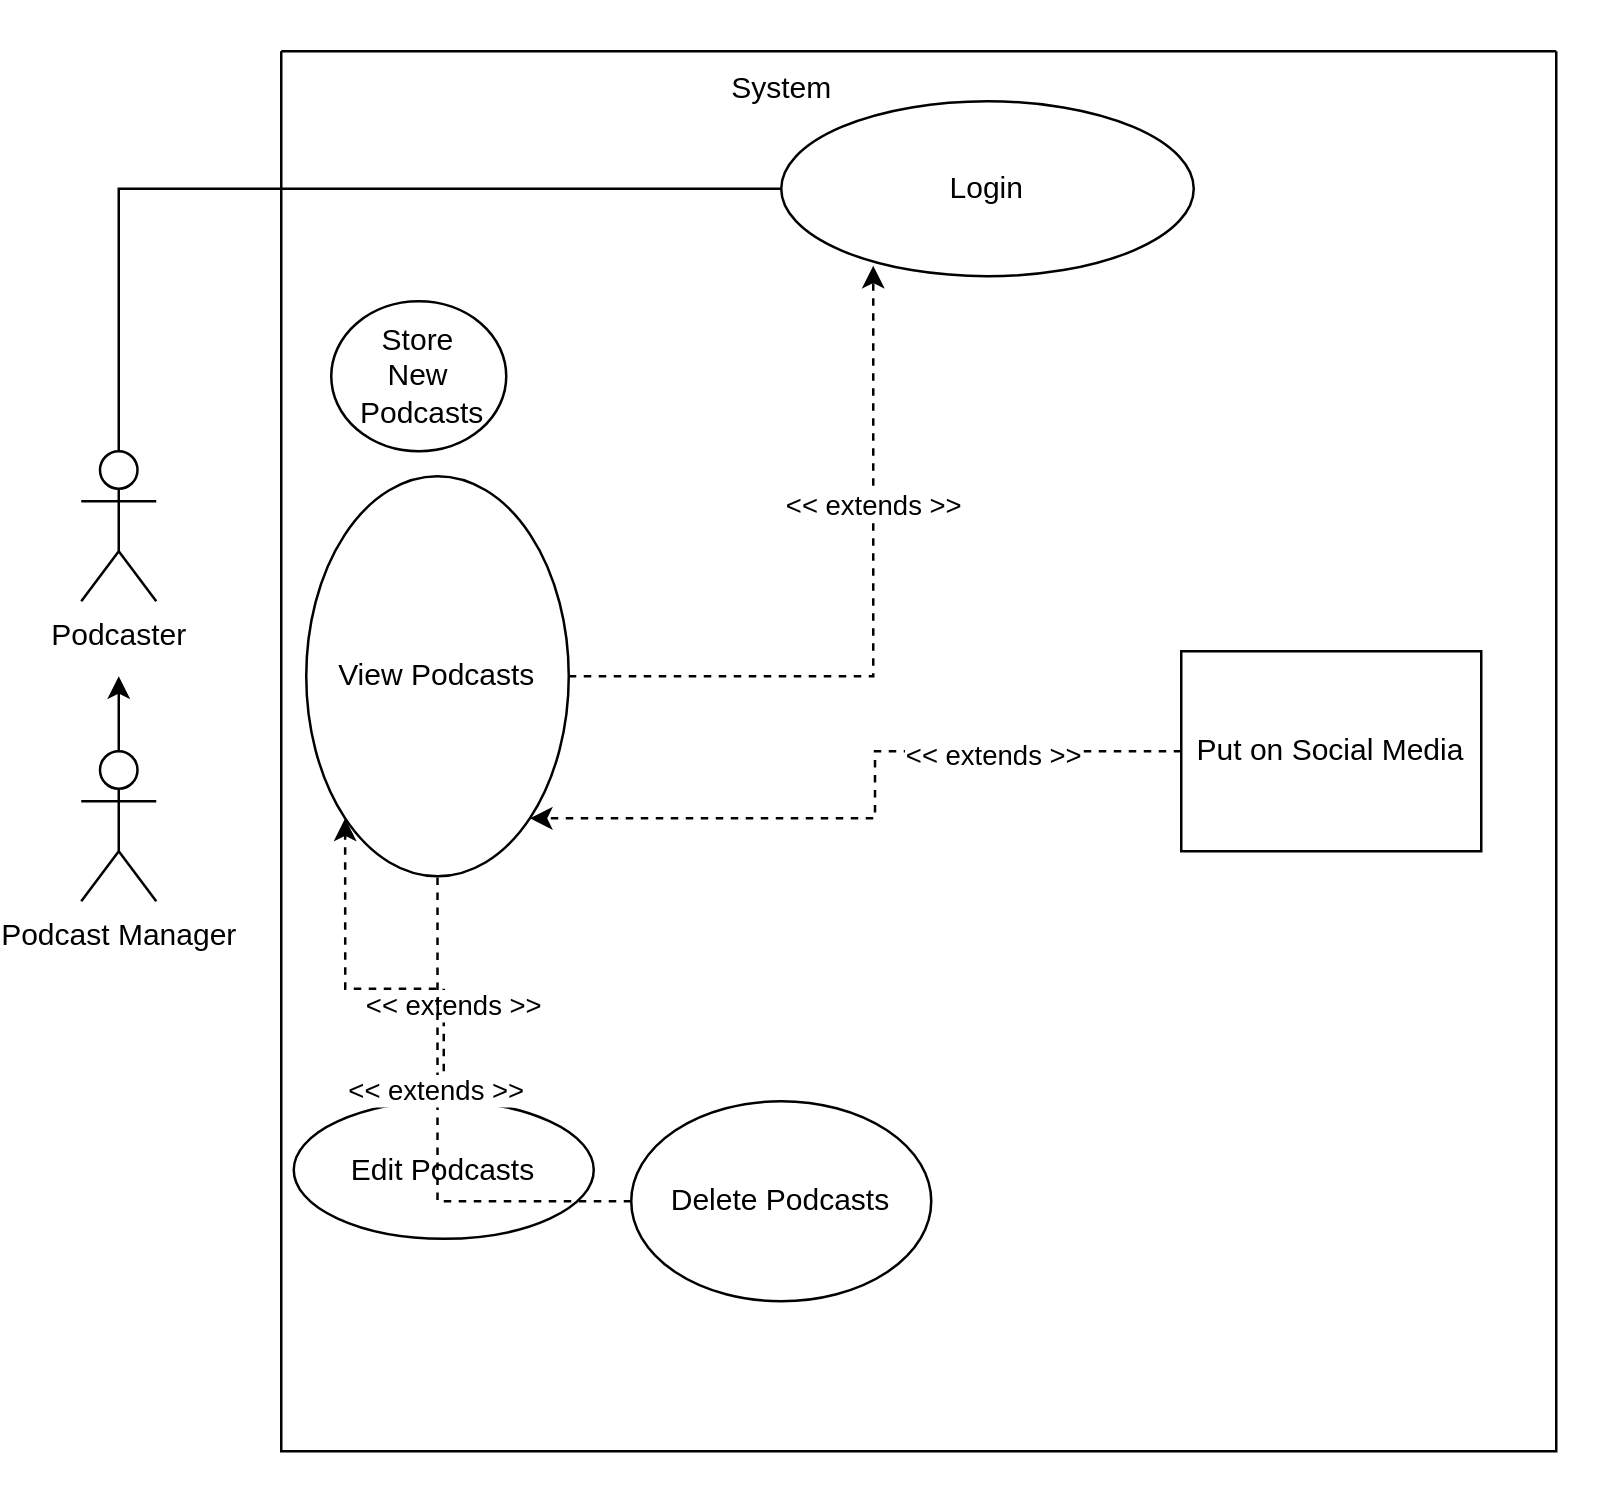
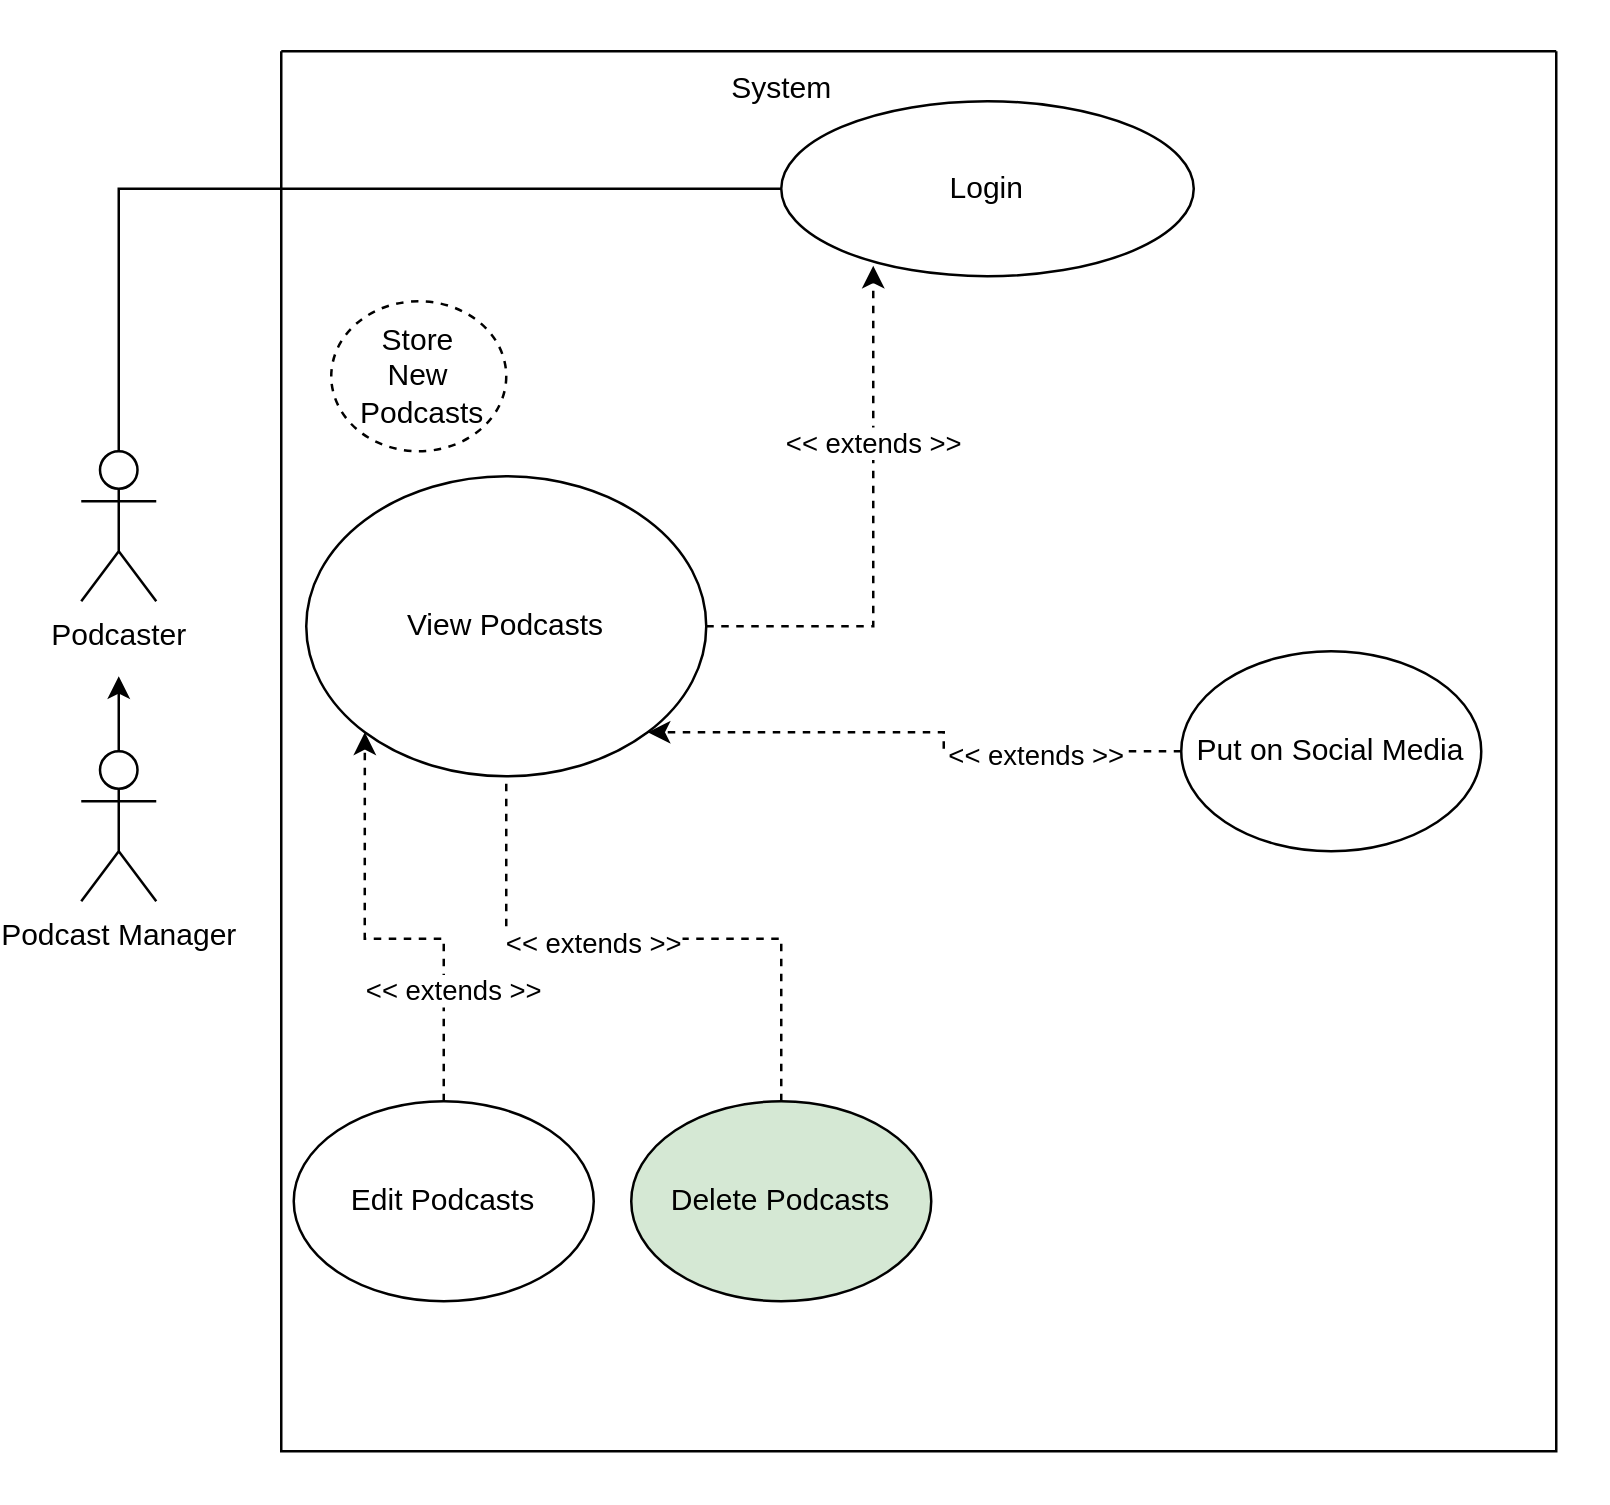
(419, 376) -> (419, 376)
(438, 676) -> (506, 626)
(1331, 751) -> (1331, 751)
(444, 1170) -> (444, 1201)
(781, 1201) -> (781, 1201)
